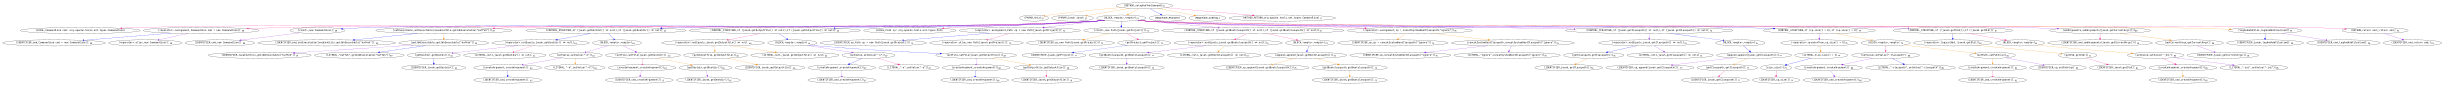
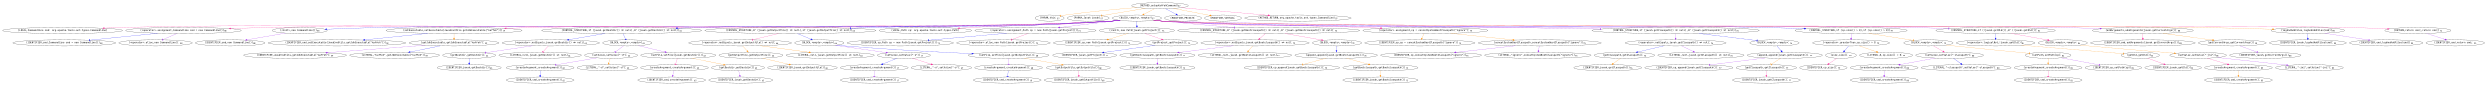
(1799, 61) -> (1847, 48)
